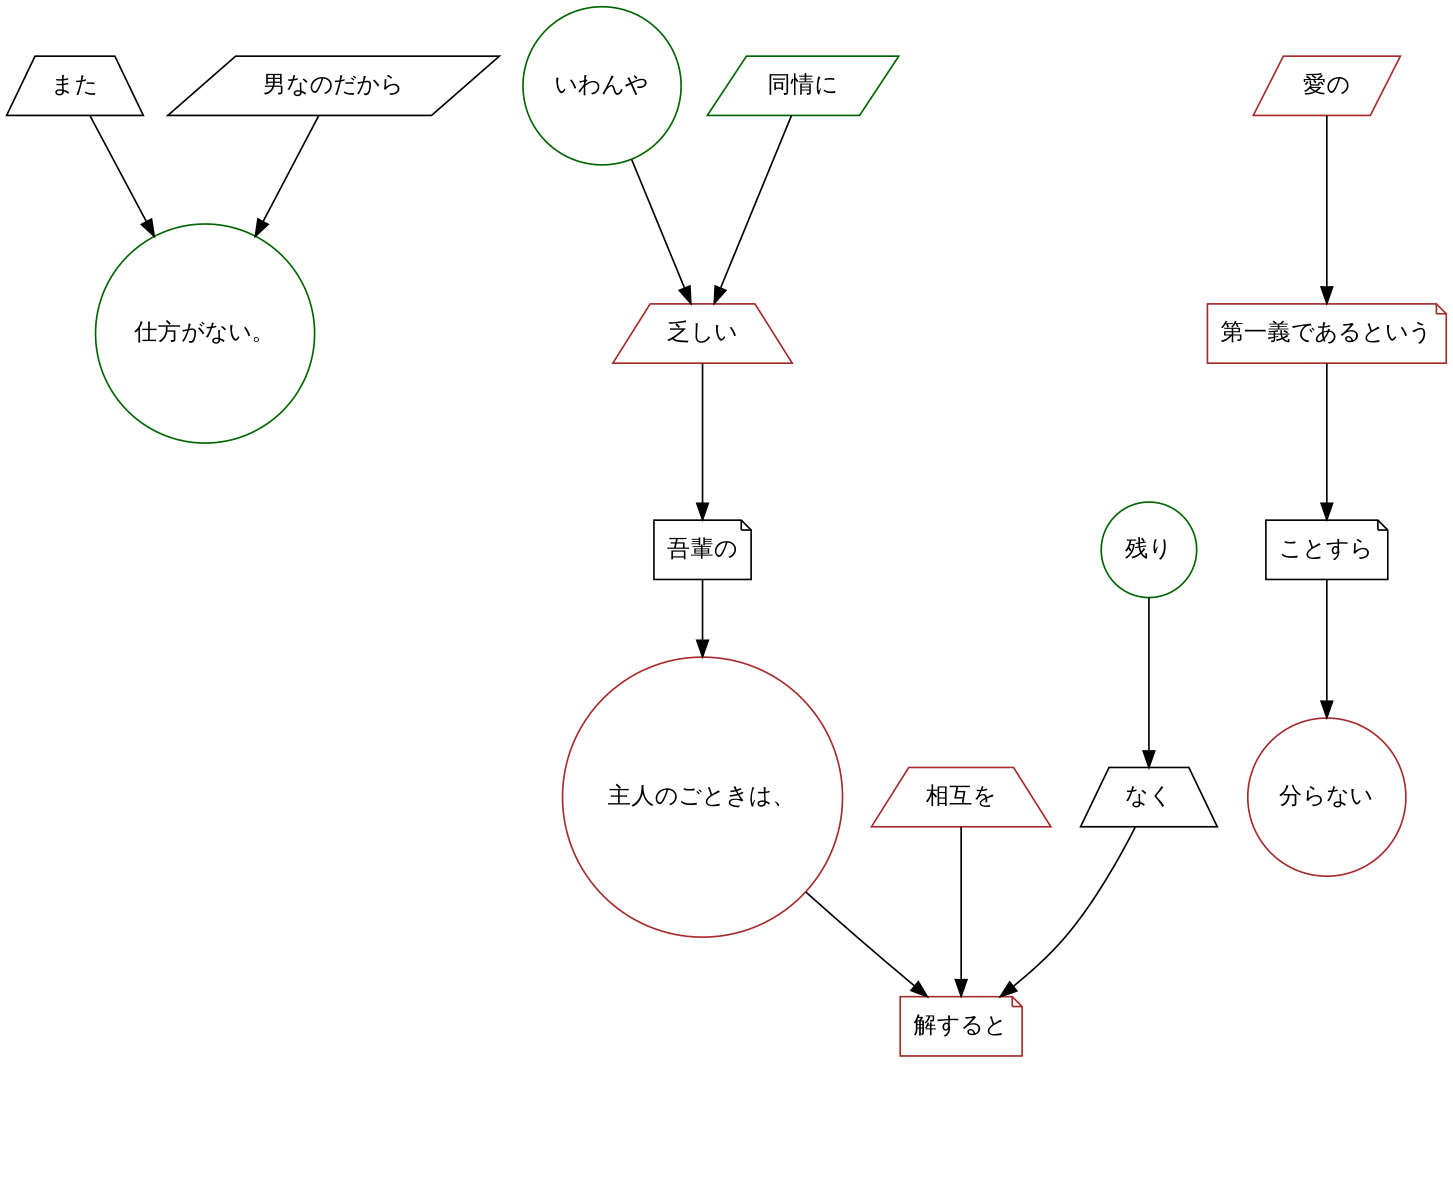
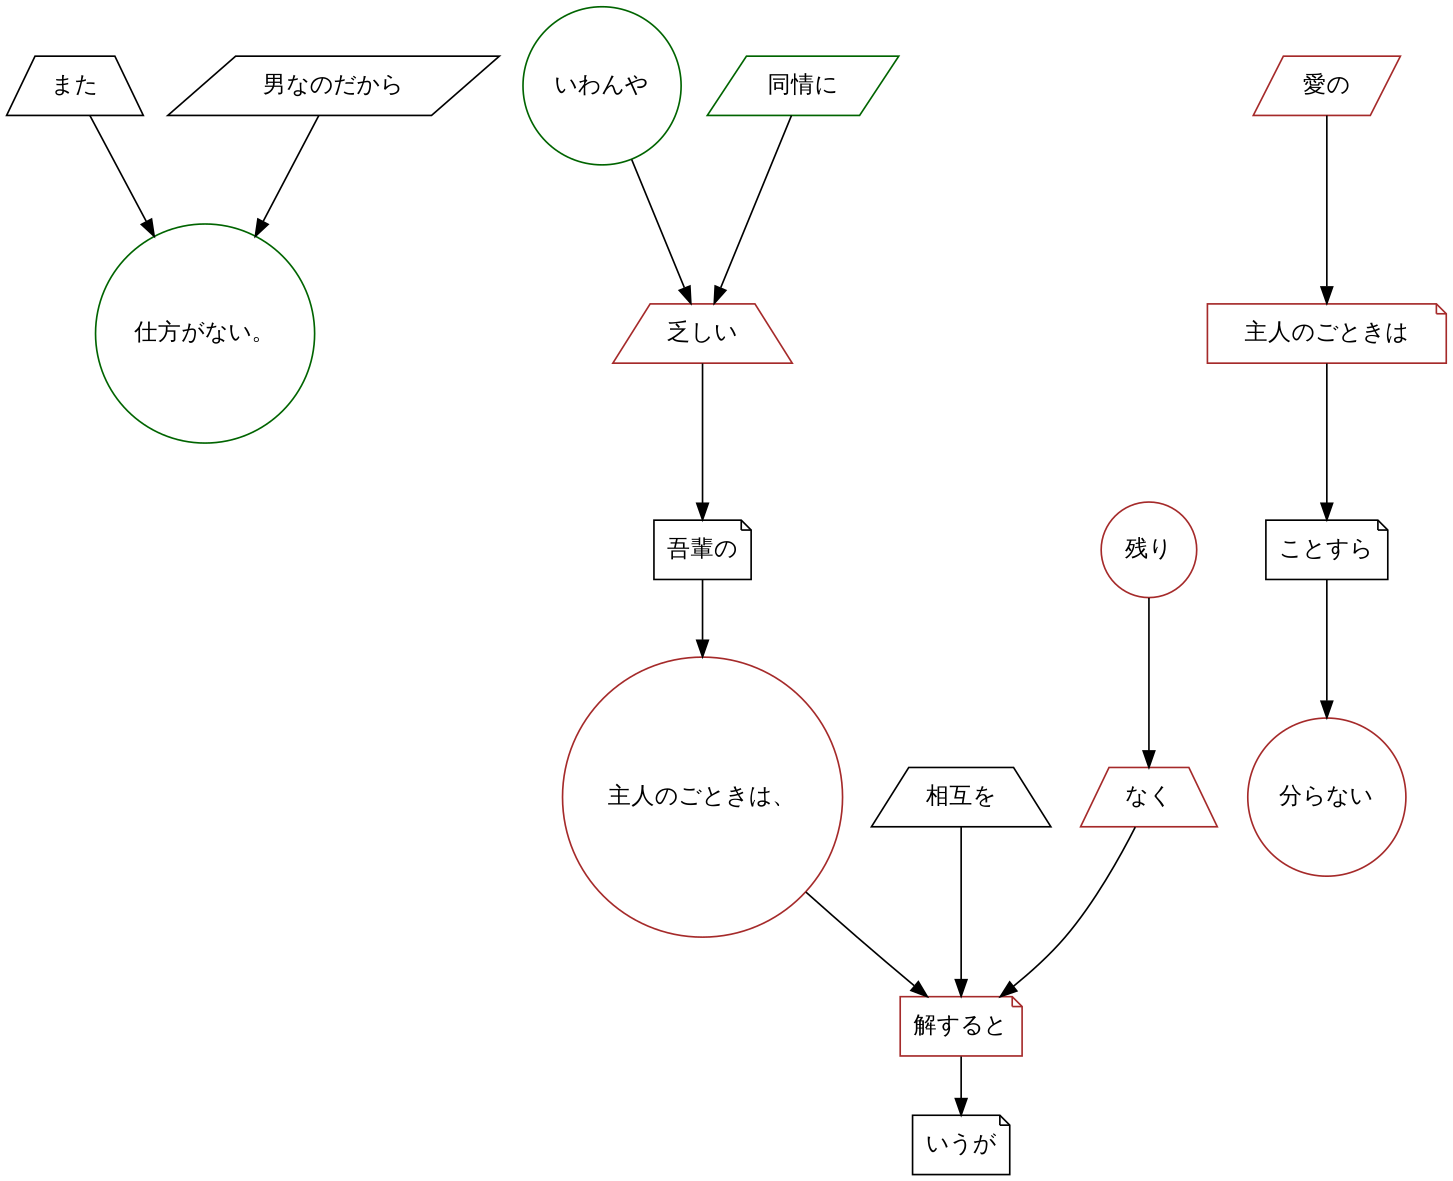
(1327, 334) -> (1327, 334)
(1149, 550) -> (1149, 550)
(961, 797) -> (961, 797)
(1149, 797) -> (1149, 797)
none -> (961, 1145)
